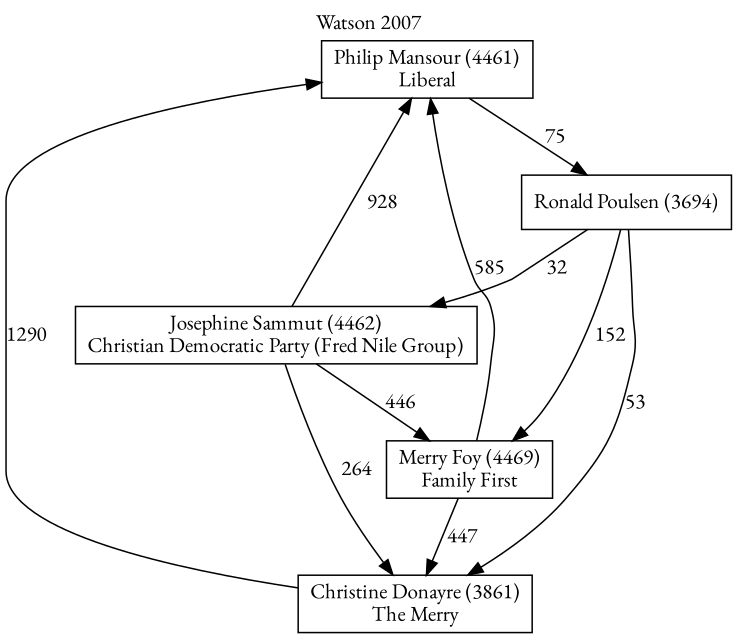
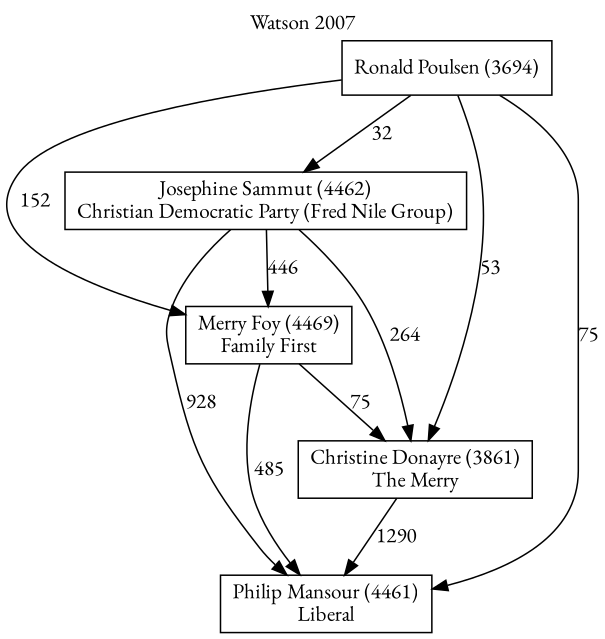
(521, 132) -> (578, 361)
(490, 268) -> (270, 470)
(463, 537) -> (361, 402)
